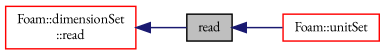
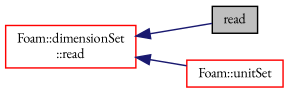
(265, 28) -> (168, 63)
